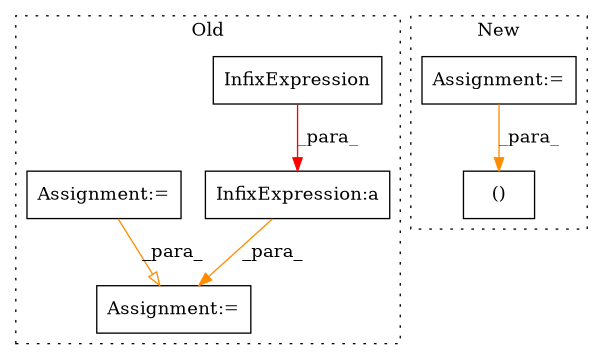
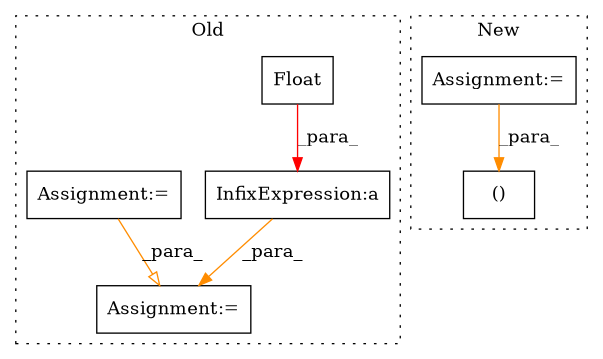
(298, 80) -> (298, 80)
